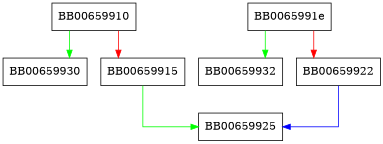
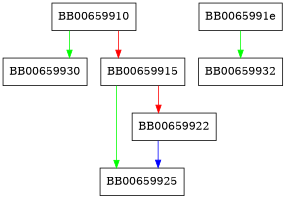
(314, 40) -> (159, 95)
